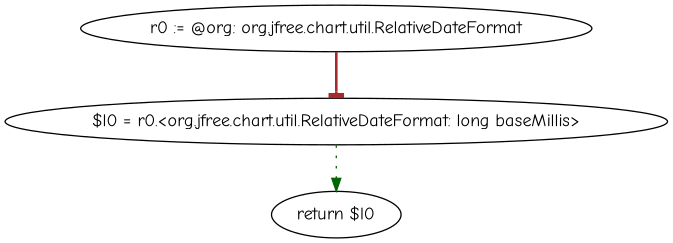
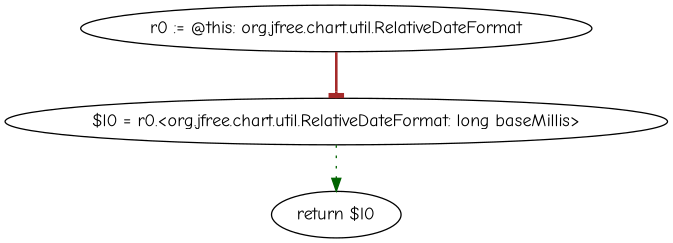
(336, 28) -> (336, 28)
